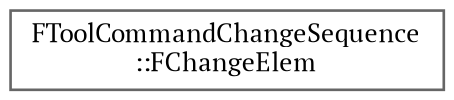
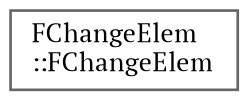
(227, 50) -> (124, 50)
